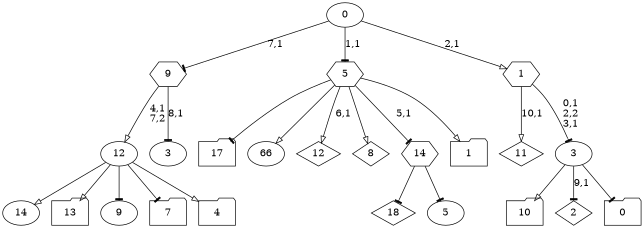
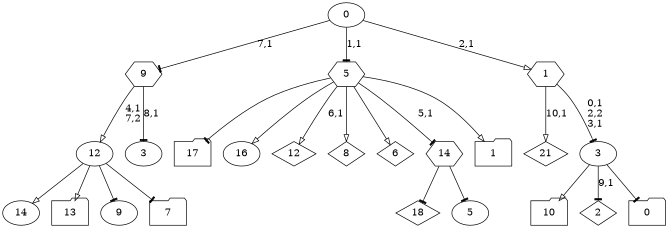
(266, 154) -> (242, 154)
none -> (395, 154)
(521, 154) -> (546, 154)
(217, 213) -> none
